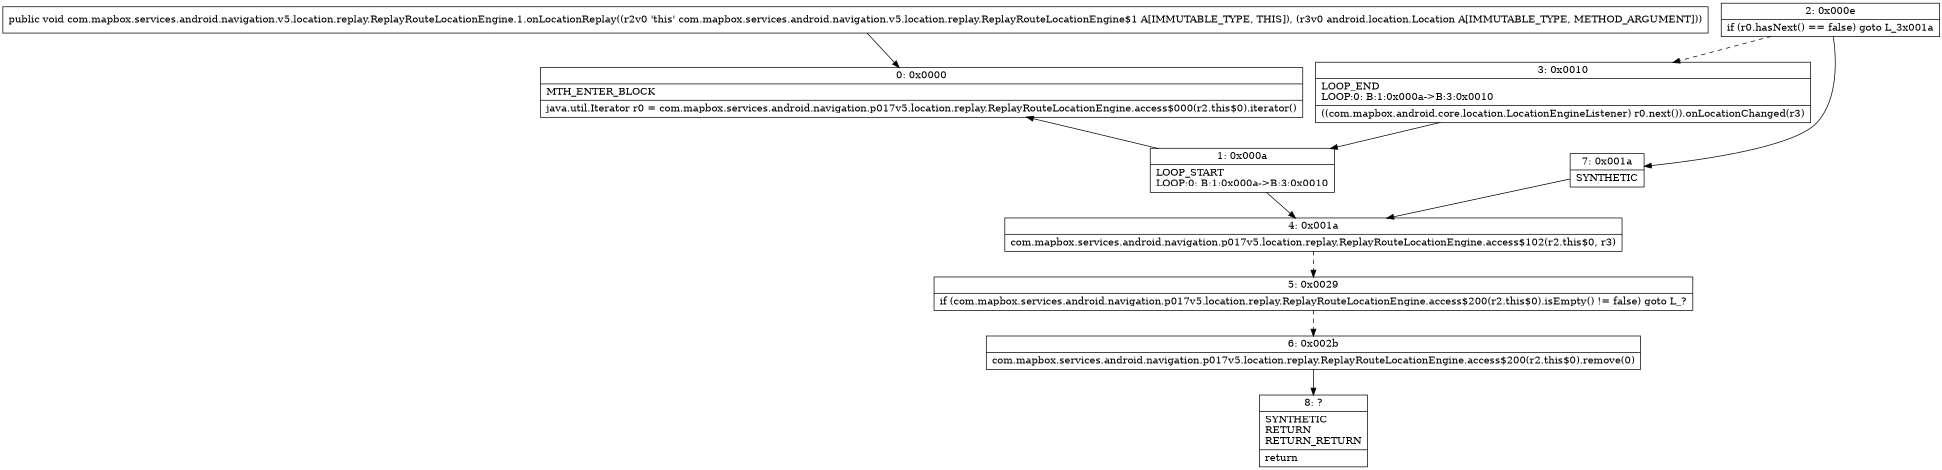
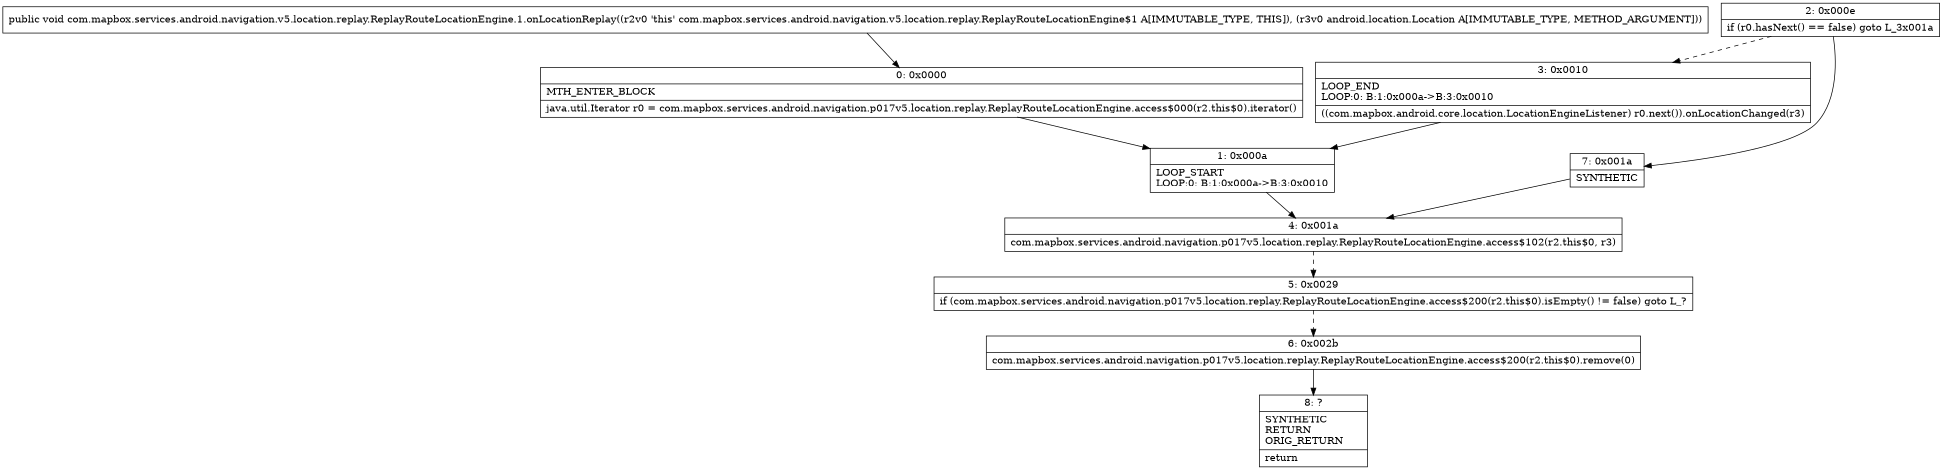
(1096, 134) -> (1080, 132)
(1313, 441) -> (1304, 441)
